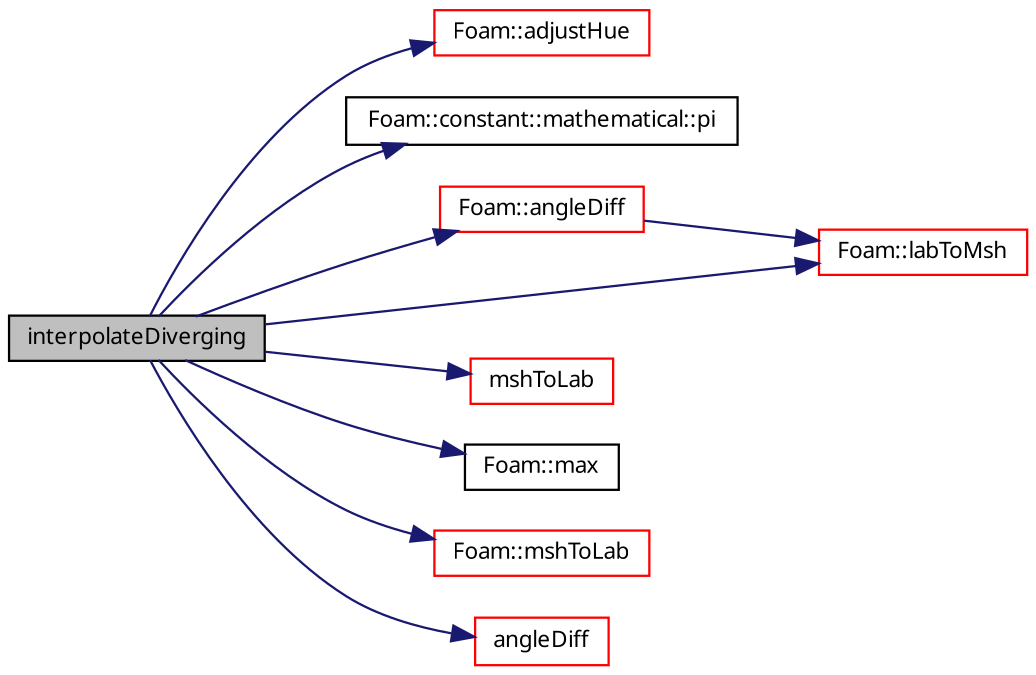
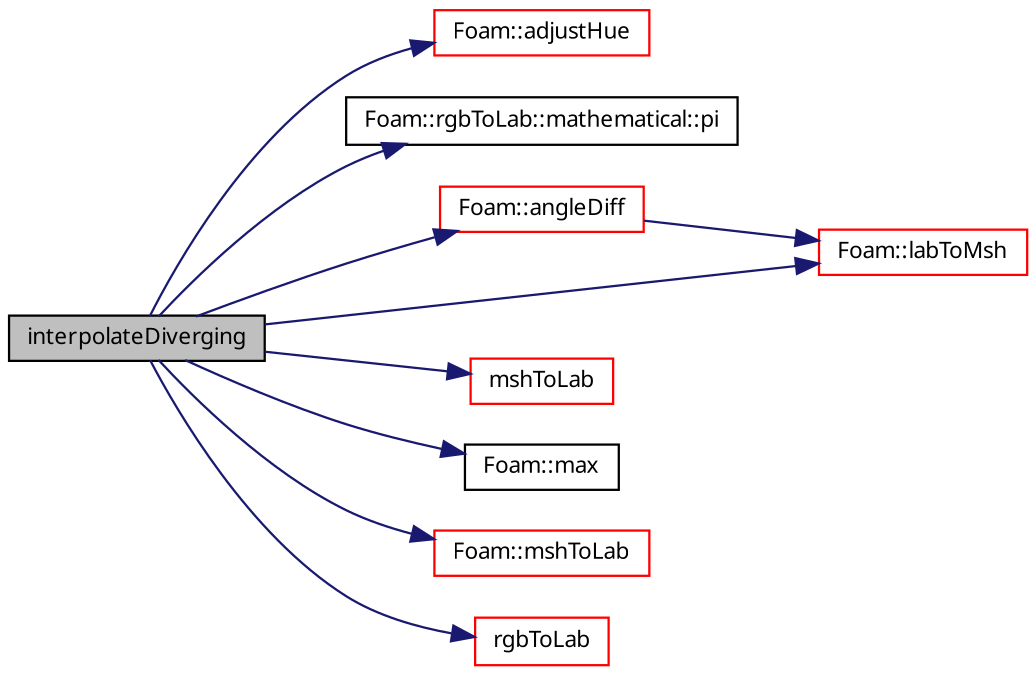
(542, 121) -> (542, 121)
(542, 641) -> (542, 641)
